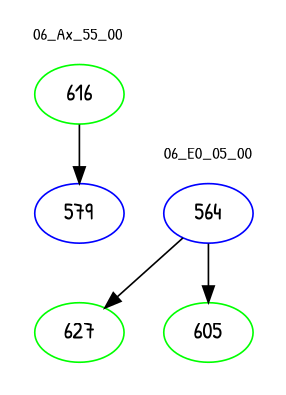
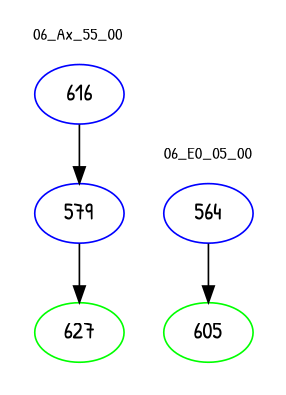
(79, 94) -> (79, 94)
(162, 257) -> (79, 265)
